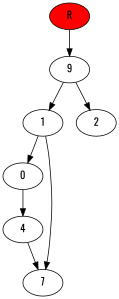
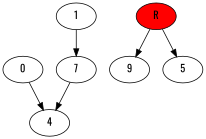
none -> (183, 70)
(58, 93) -> none
(96, 123) -> none
(34, 146) -> none
(32, 253) -> (65, 93)
